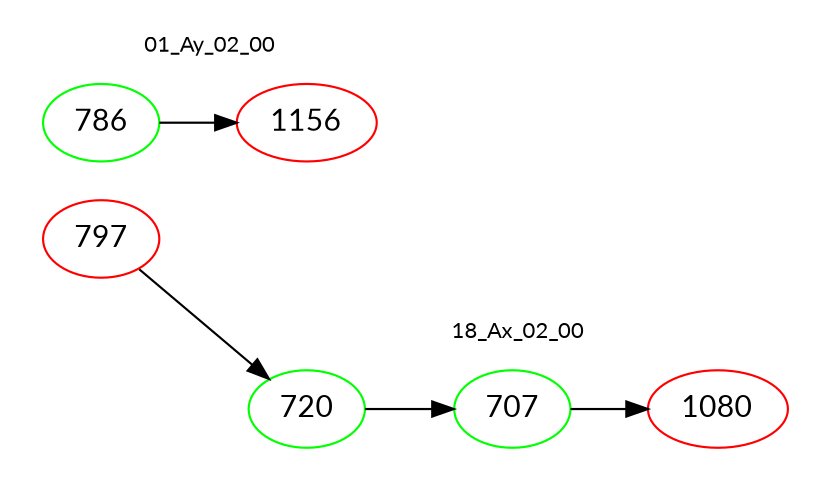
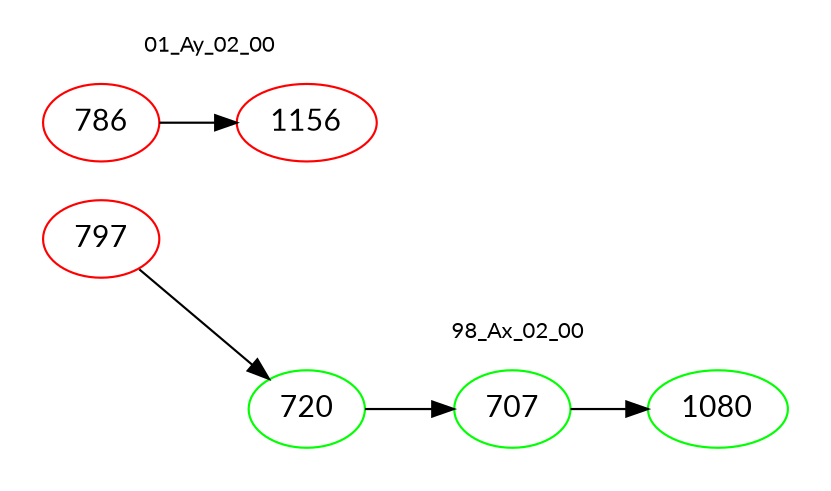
(101, 123) -> (101, 123)
(518, 333) -> (518, 333)
(718, 409) -> (718, 409)
